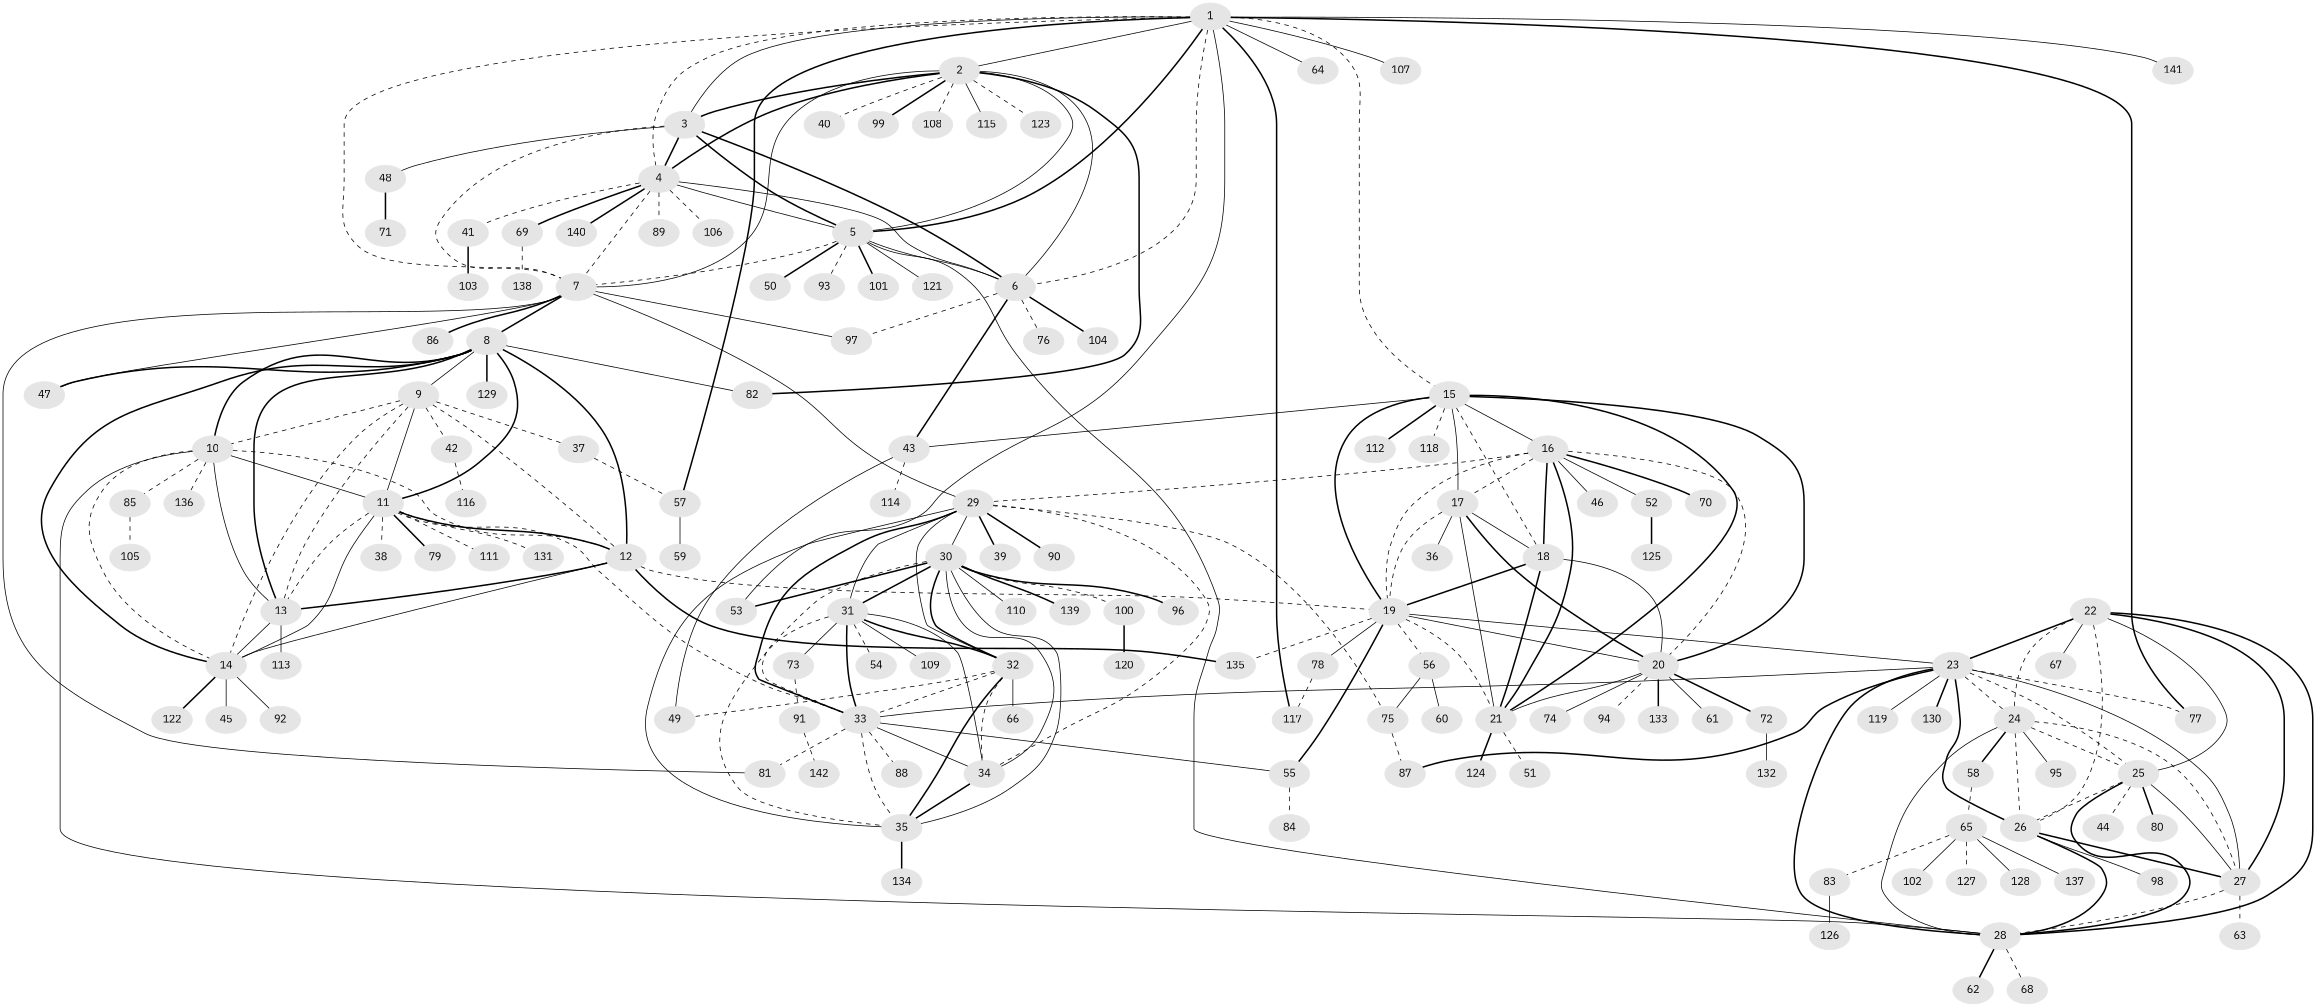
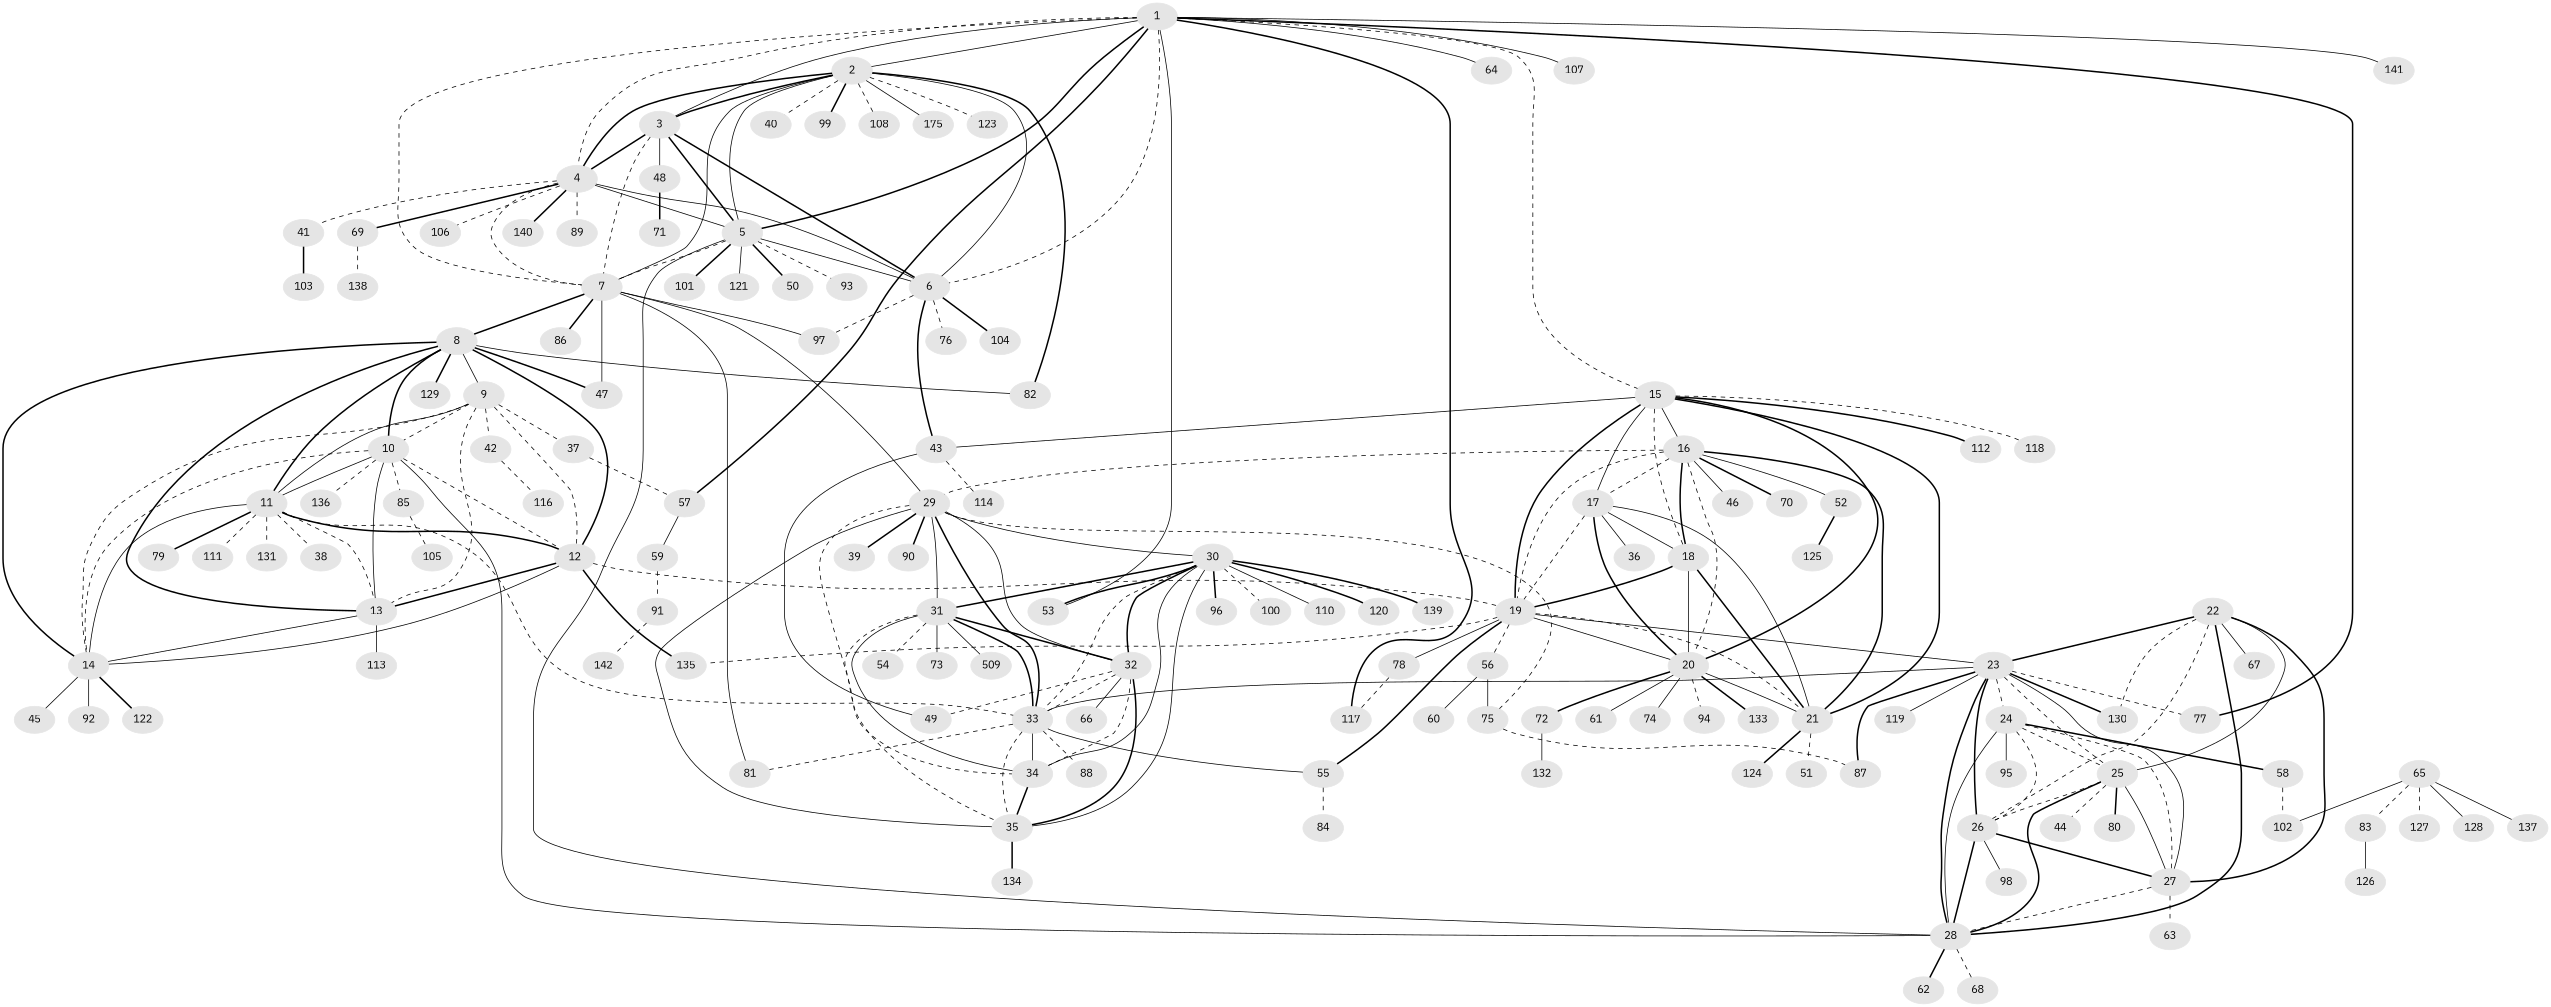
(987, 125) -> (933, 125)
(1124, 639) -> (1292, 578)
(2029, 652) -> (2147, 653)
(930, 666) -> (991, 666)
(796, 688) -> (657, 585)
(1970, 797) -> (2283, 801)
